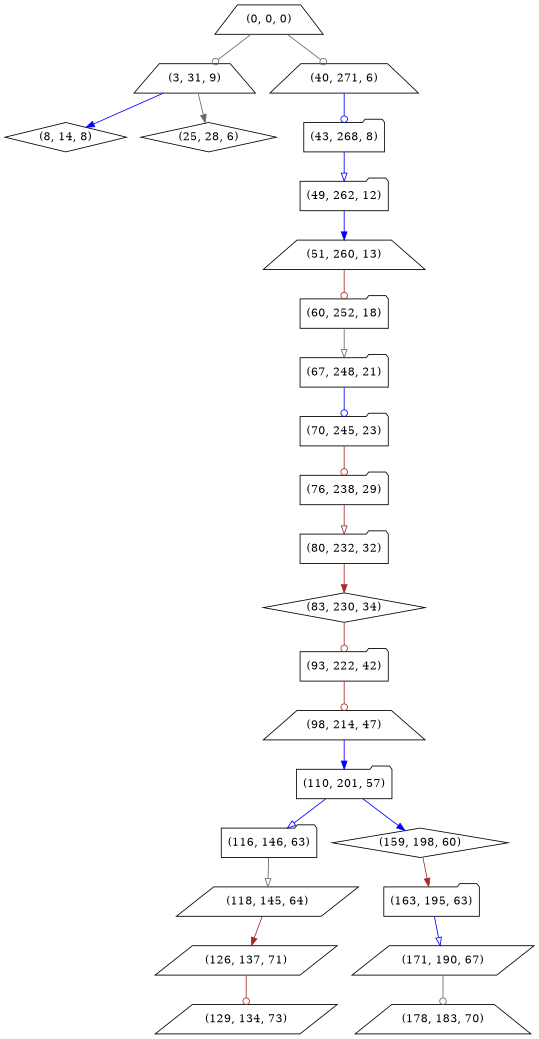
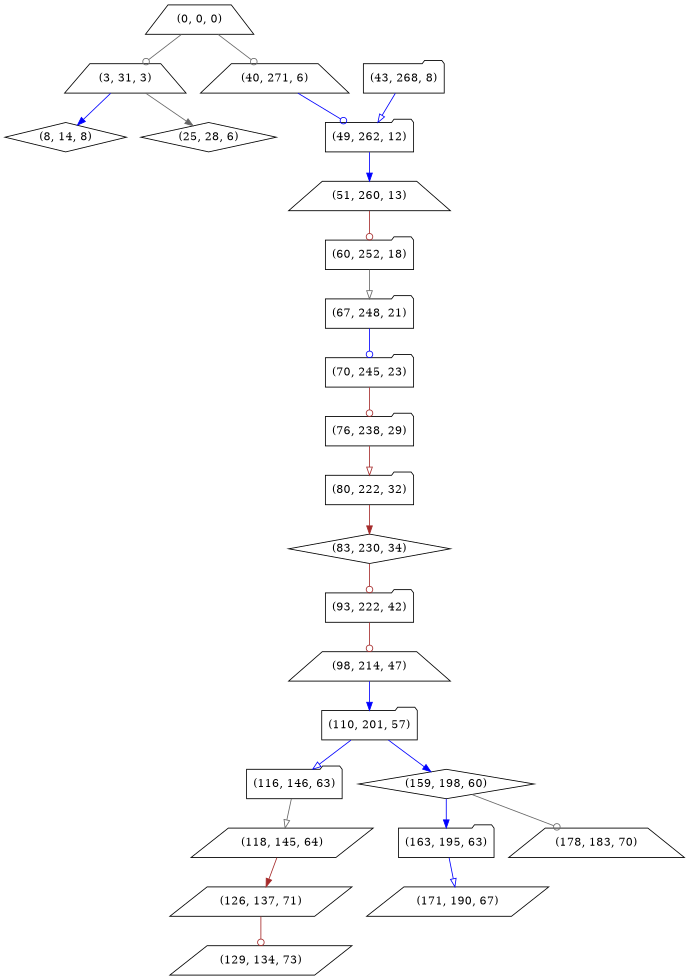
(195, 78) -> (125, 78)
(344, 105) -> (319, 106)
(344, 549) -> (370, 490)
(425, 868) -> (446, 809)
(443, 987) -> (513, 810)
